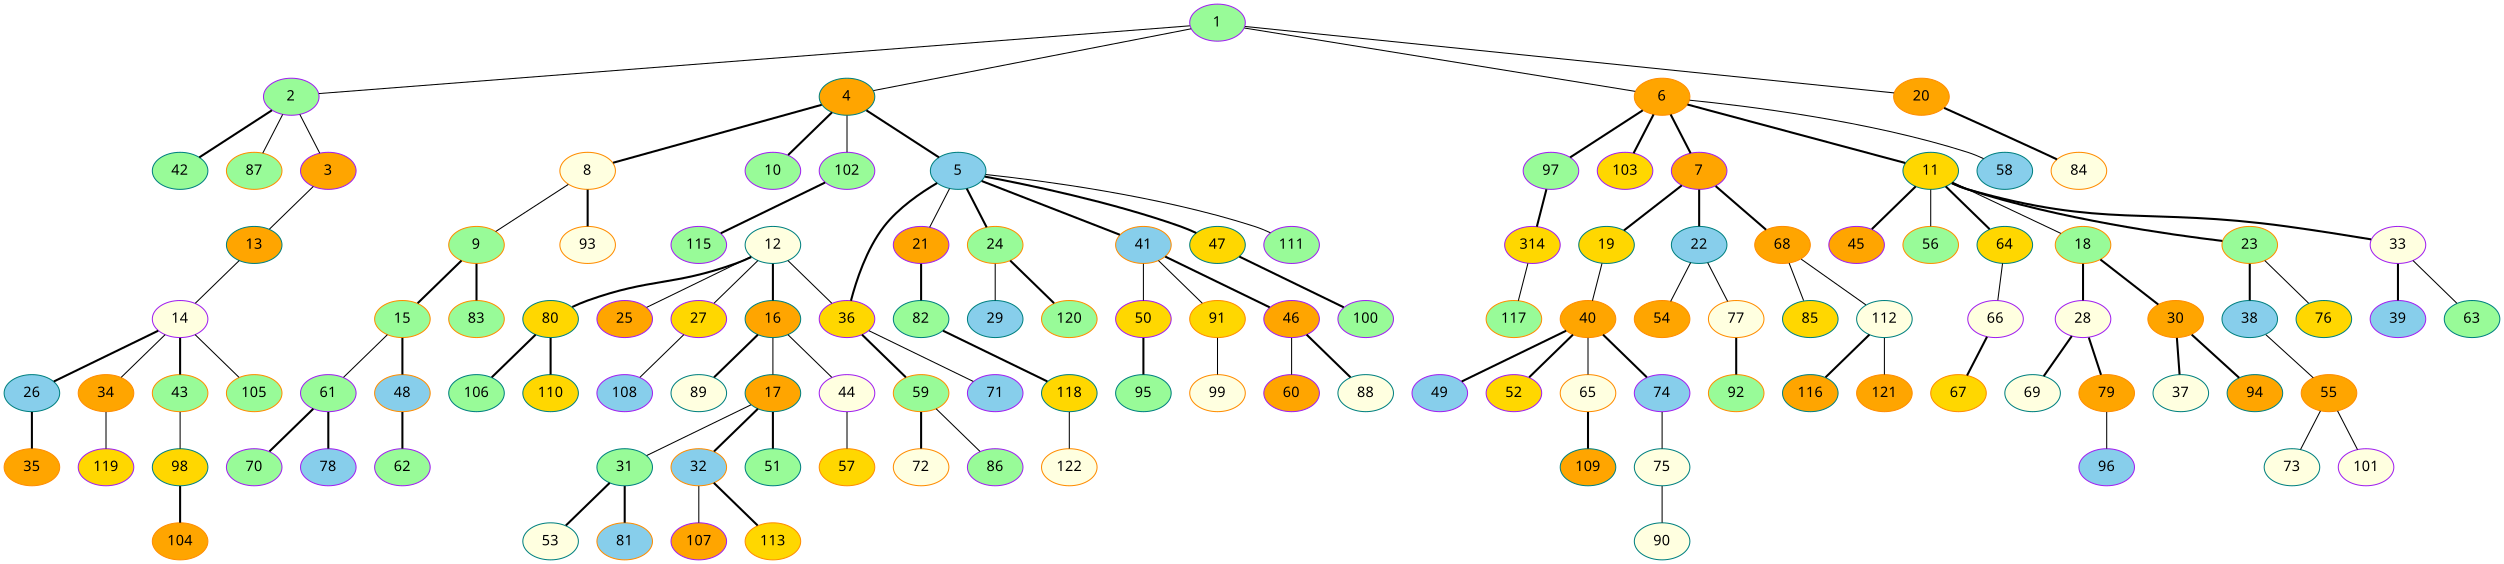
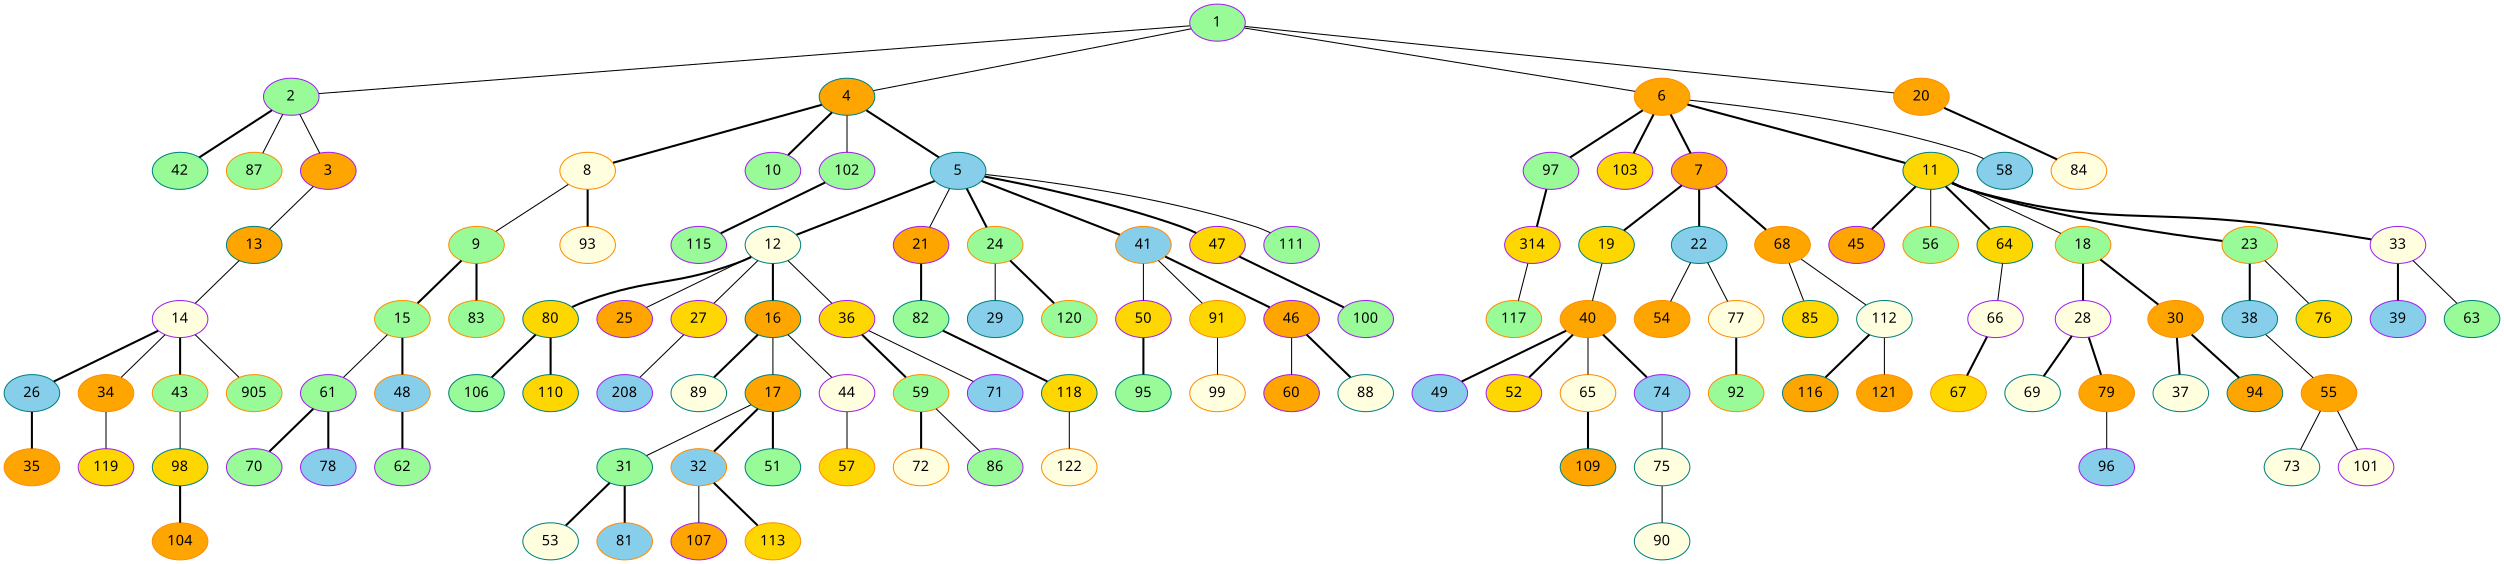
(880, 232) -> (866, 208)
(1218, 245) -> (1218, 245)
(254, 393) -> (254, 393)
(625, 393) -> (625, 393)
